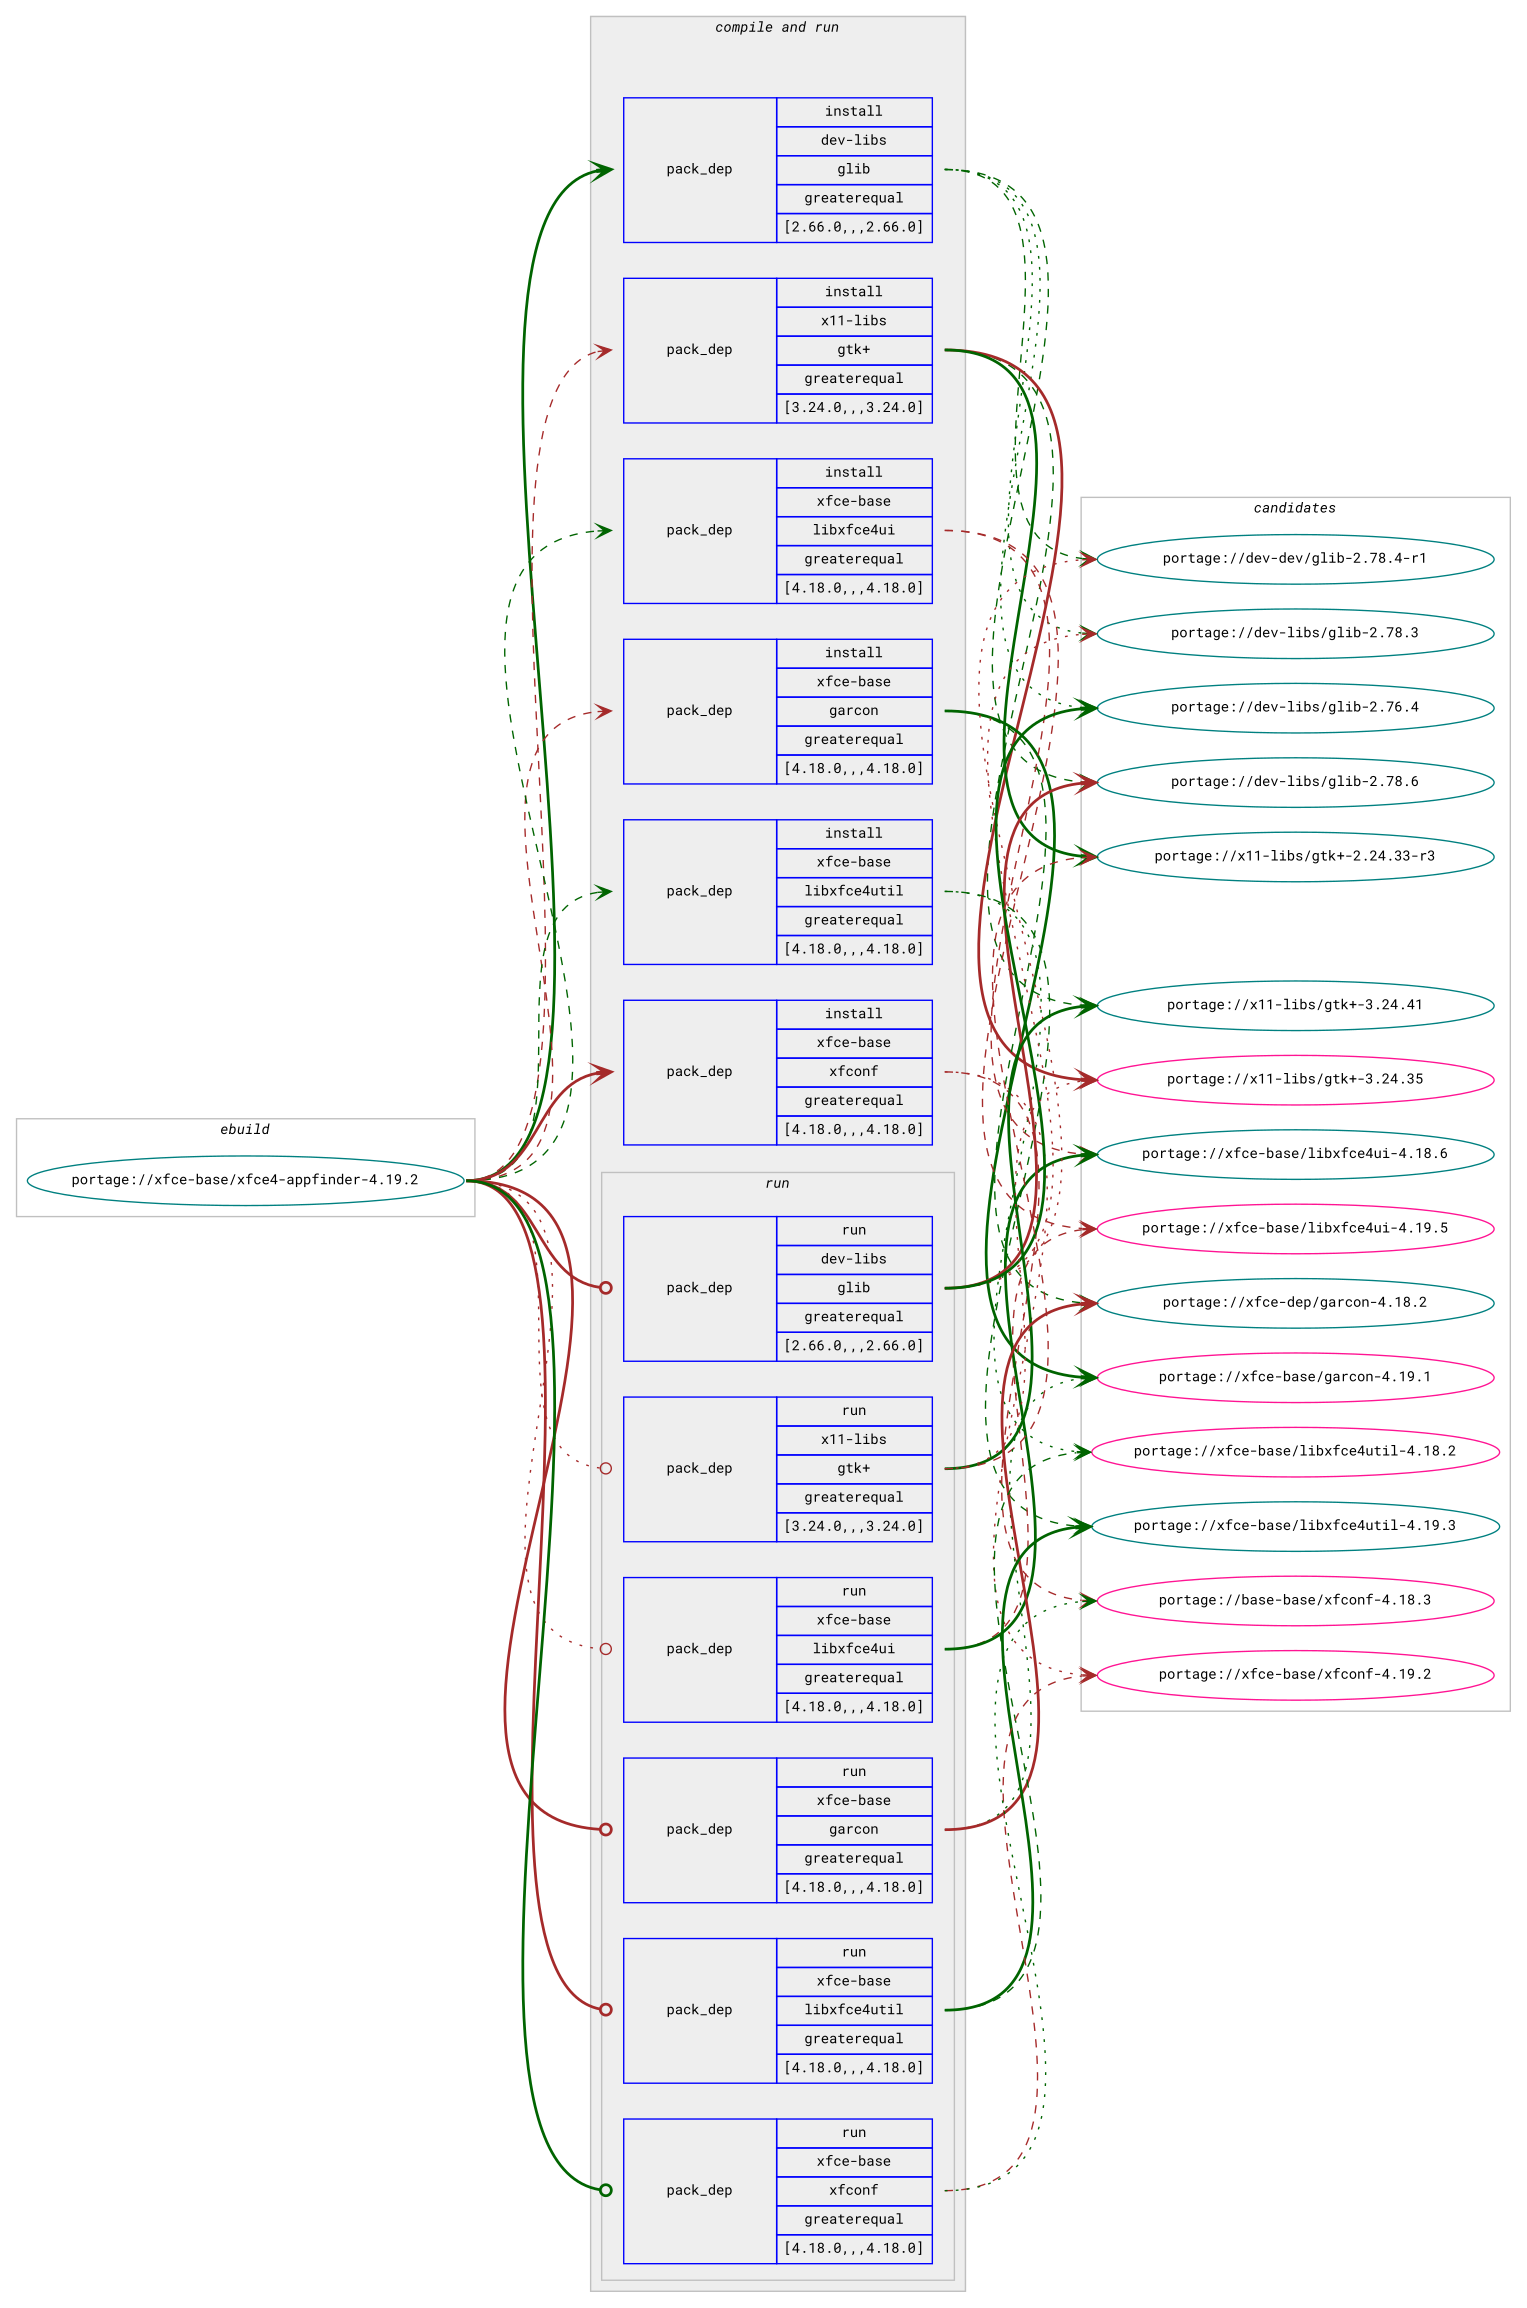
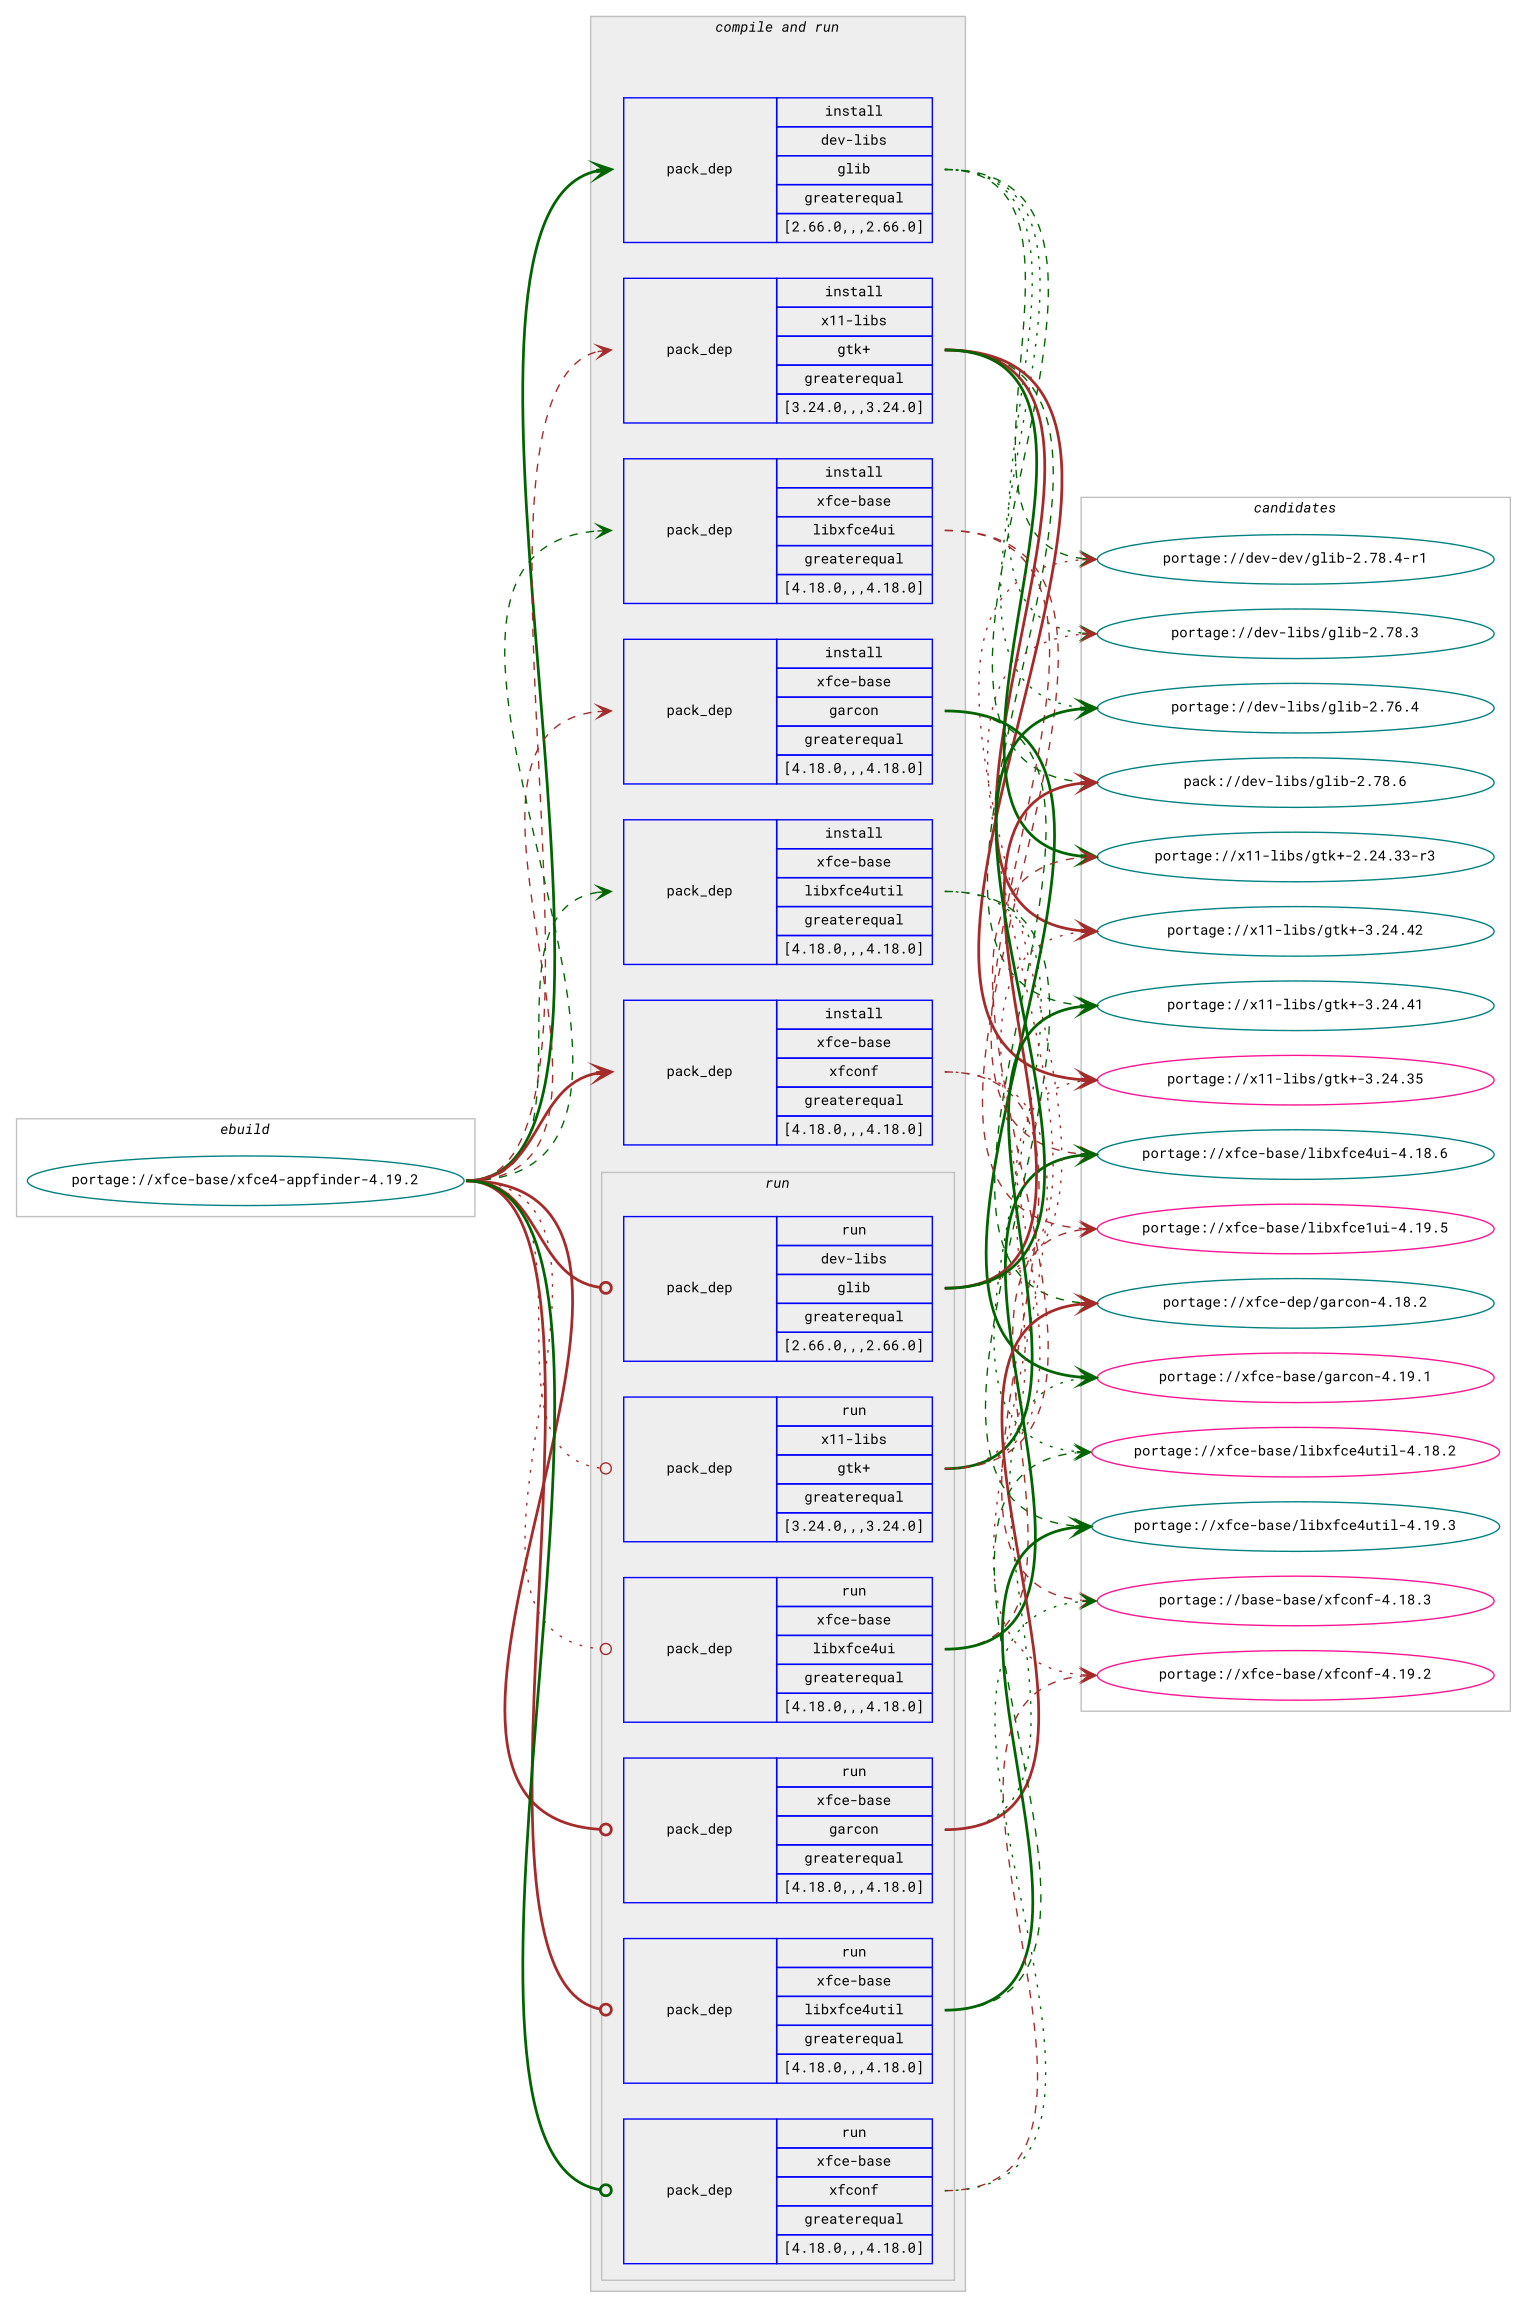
(1296, 783) -> (1296, 783)
none -> (1296, 931)
(1296, 1229) -> (1296, 1229)
